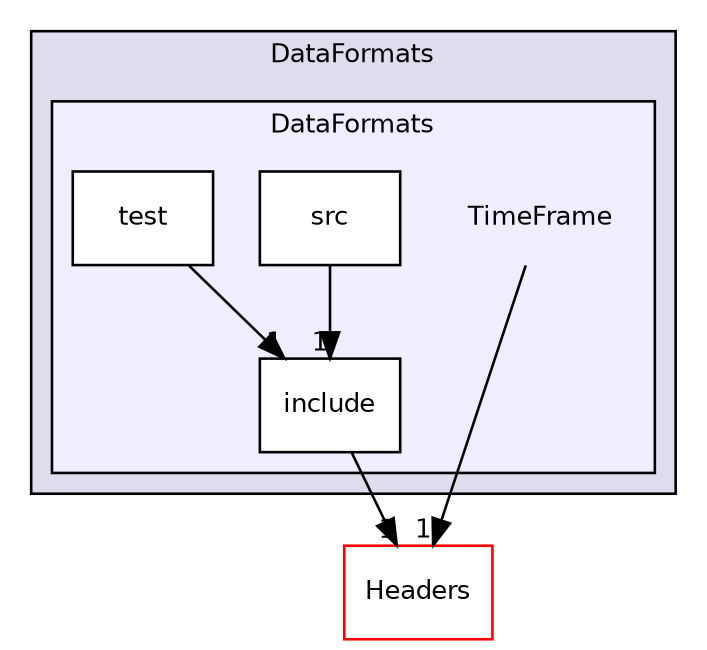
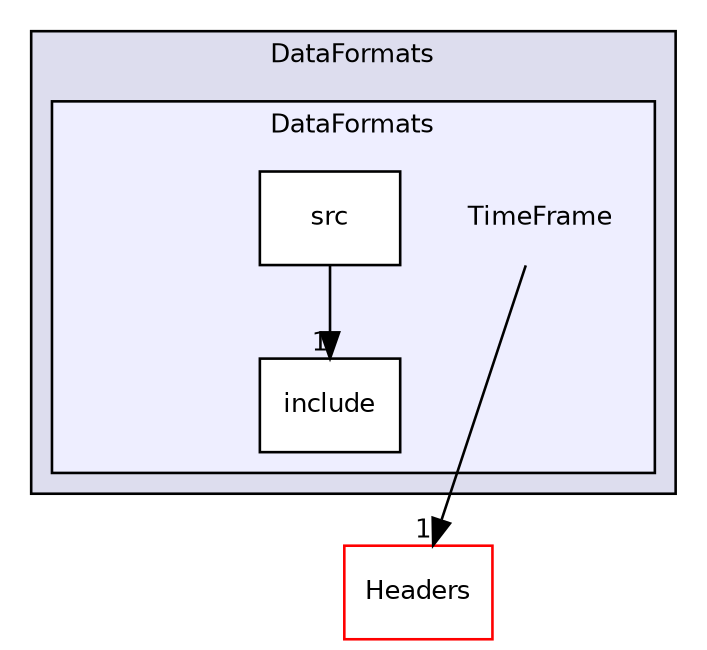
(143, 218) -> none
(369, 487) -> none
